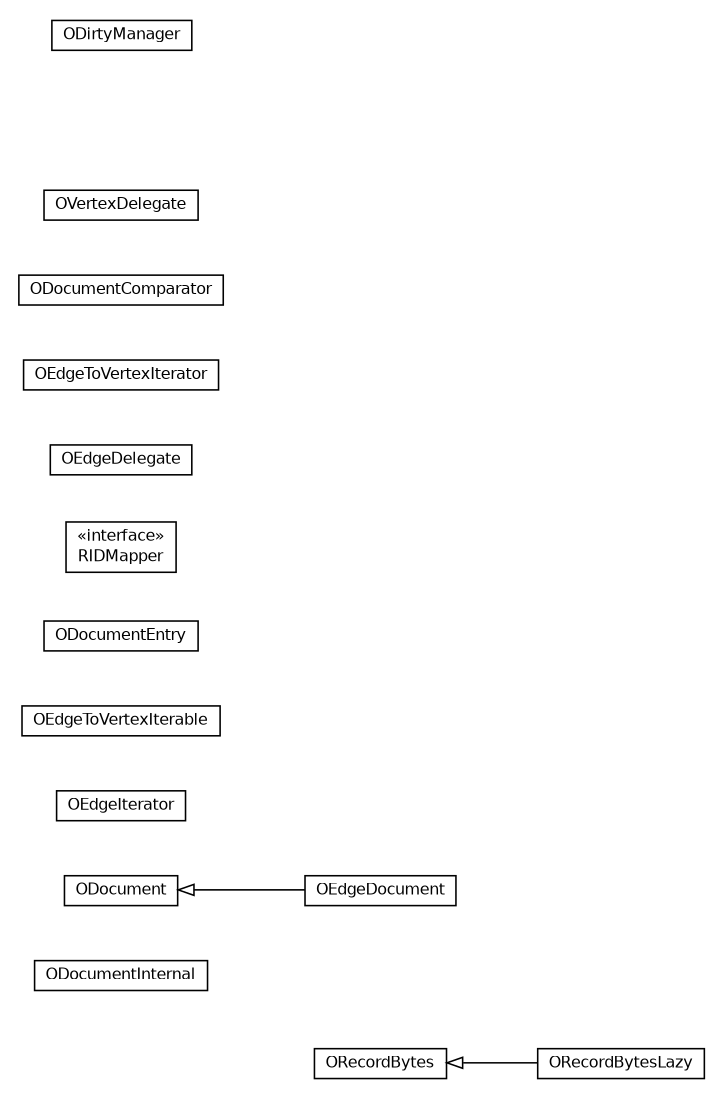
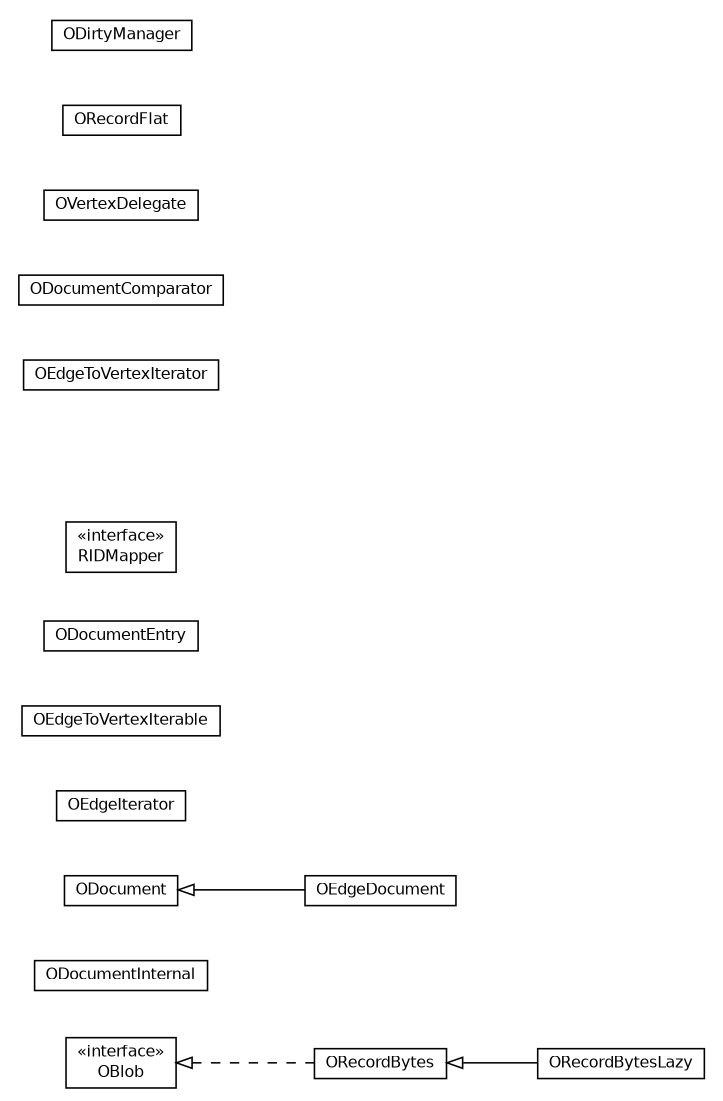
none -> (121, 119)
(121, 459) -> none
none -> (121, 1063)
